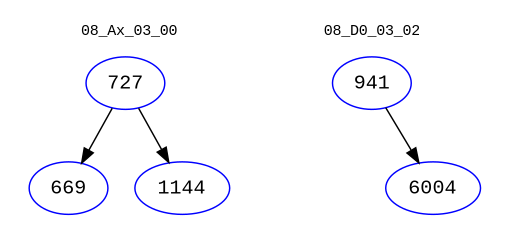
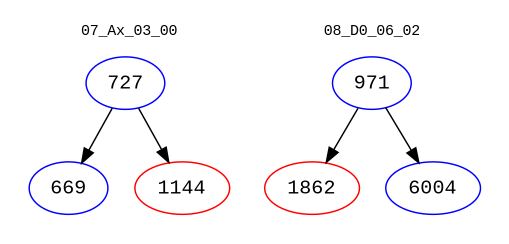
(130, 31) -> (130, 31)
(373, 31) -> (373, 31)
(372, 83) -> (372, 83)
(182, 188) -> (182, 188)
none -> (312, 188)
